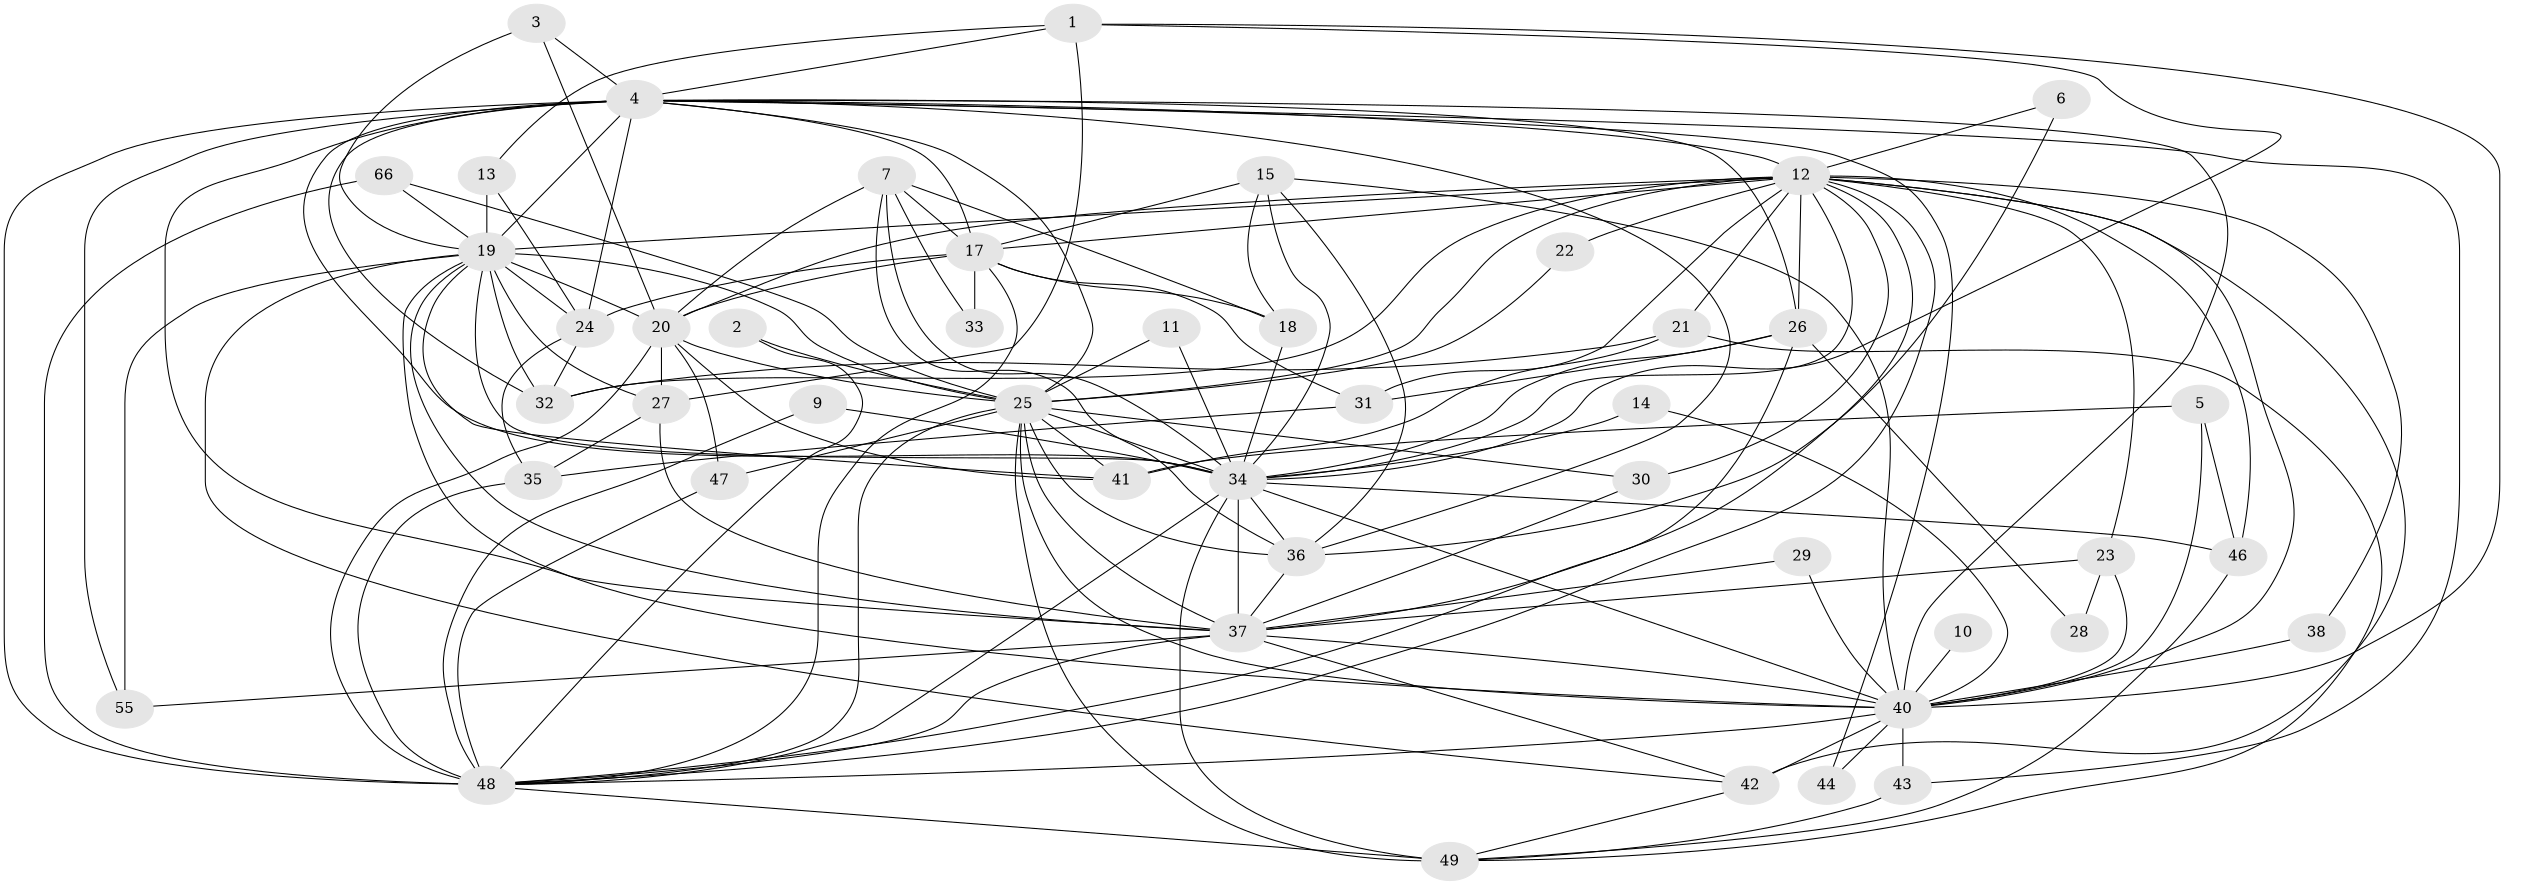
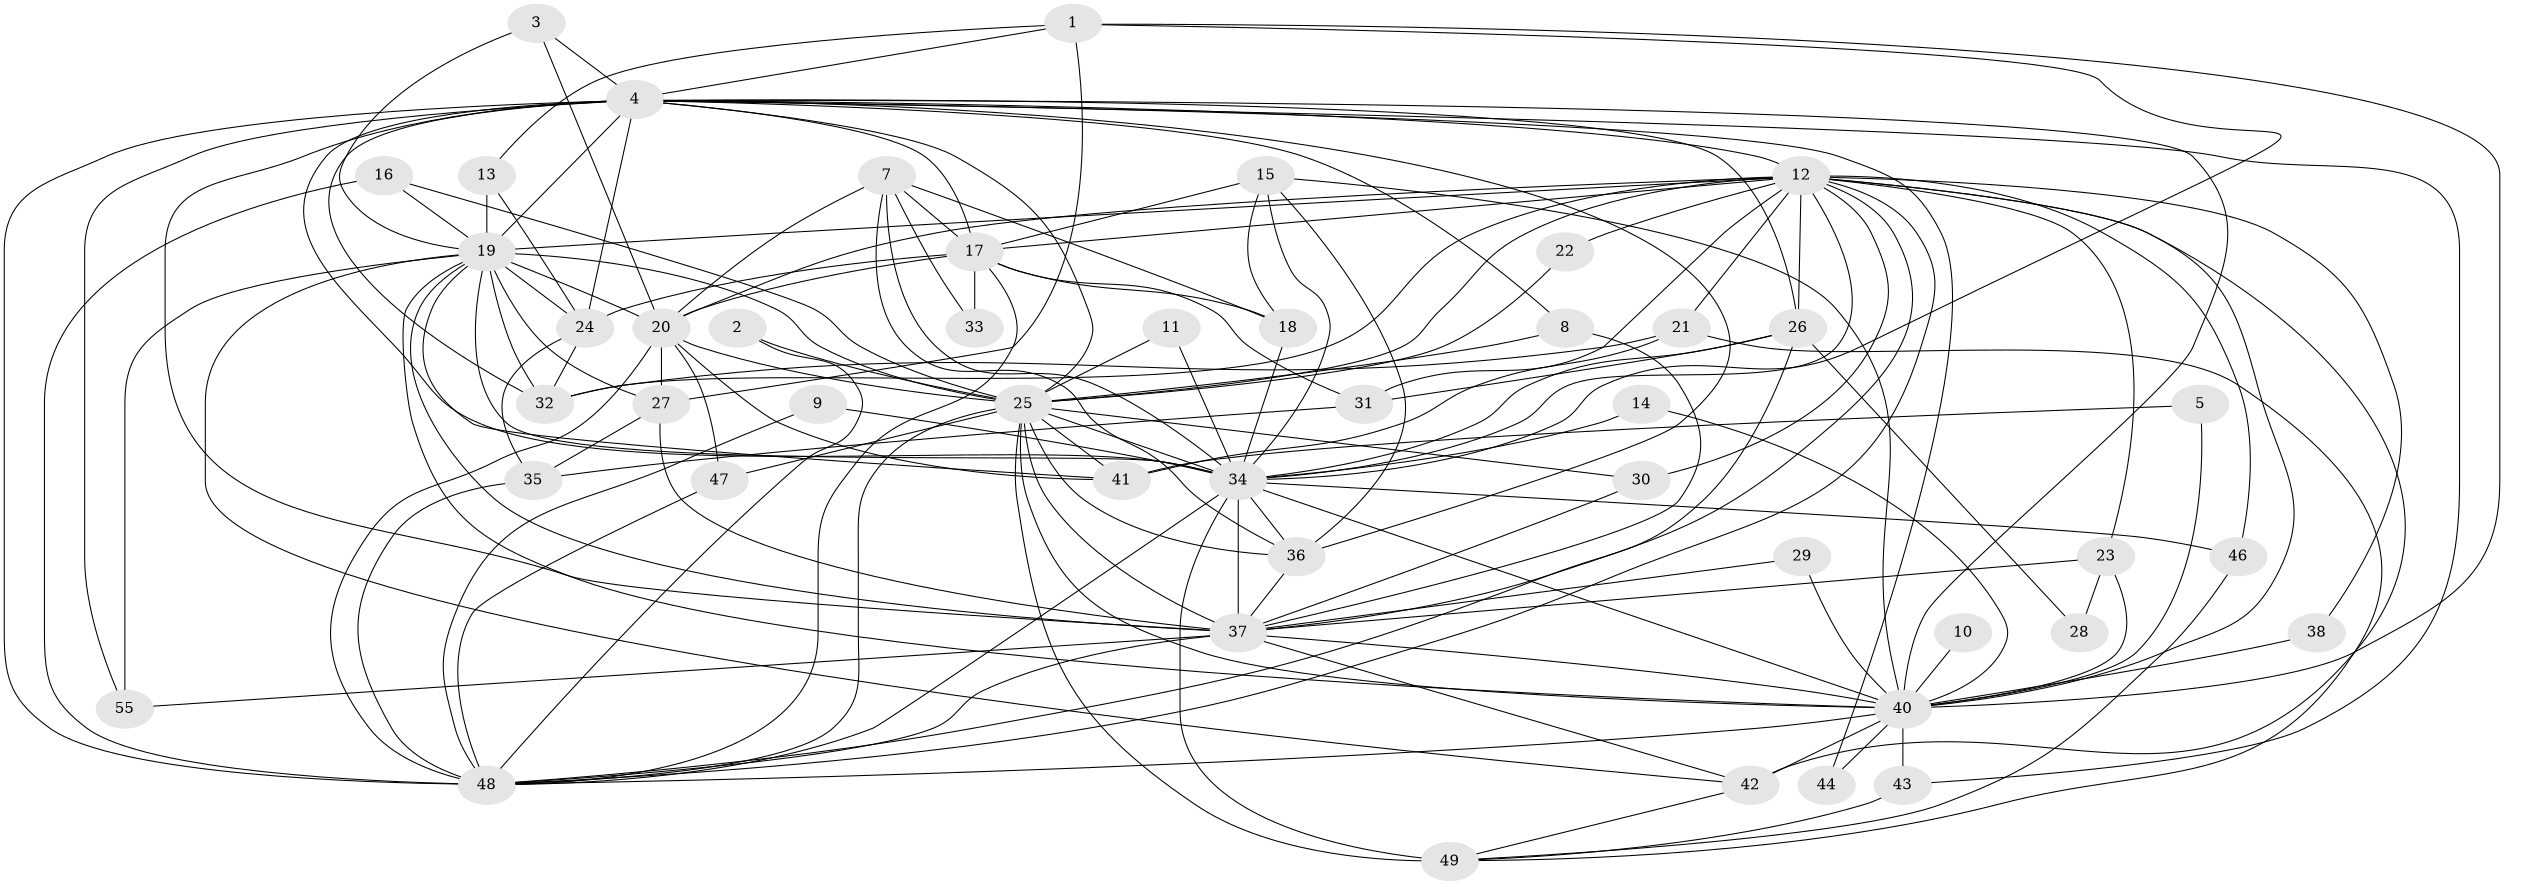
(2062, 99) -> none
(384, 176) -> (384, 176)
none -> (1565, 328)
(2219, 480) -> none
(968, 823) -> none
